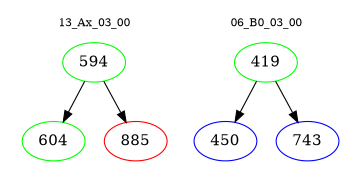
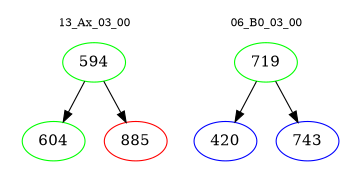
(266, 62) -> (266, 62)
(225, 141) -> (225, 141)
